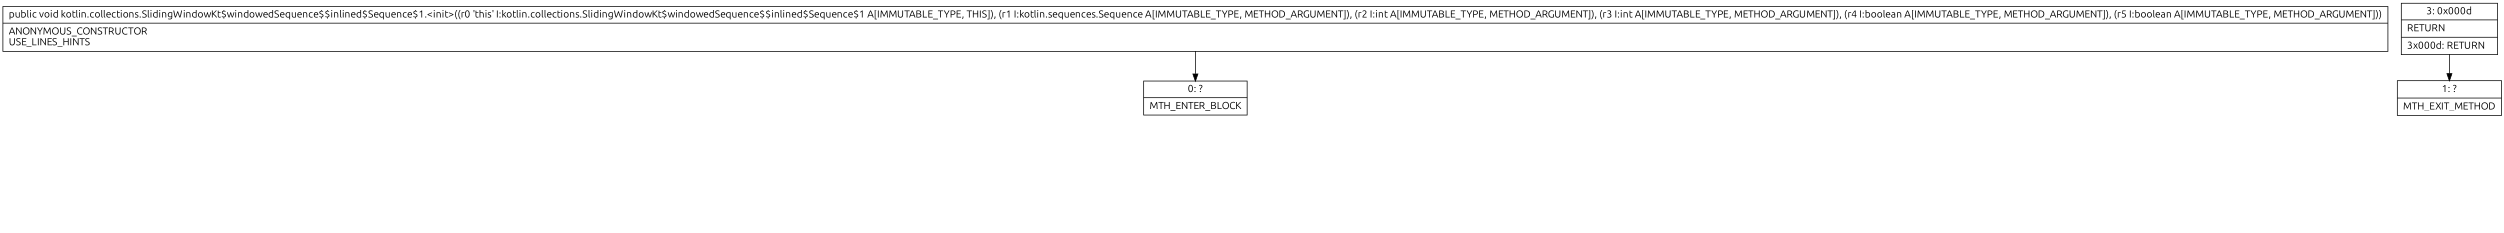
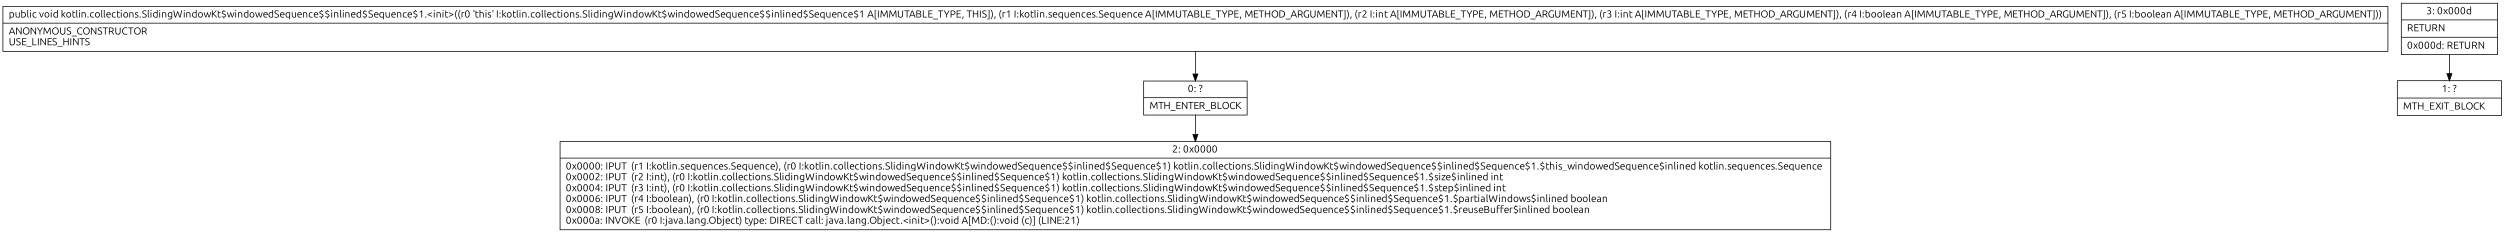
(2449, 46) -> (2449, 46)
(2449, 106) -> (2444, 106)
none -> (1195, 186)
